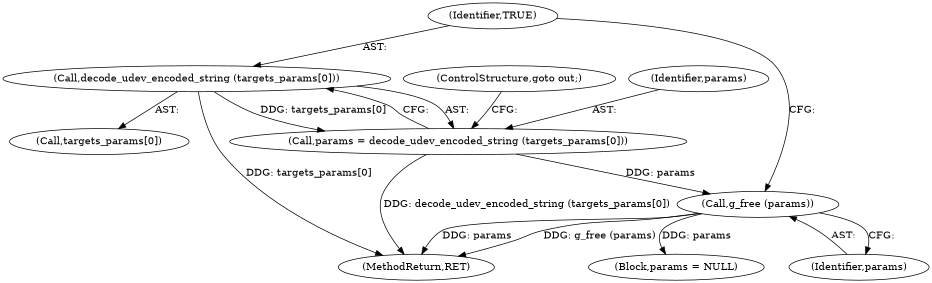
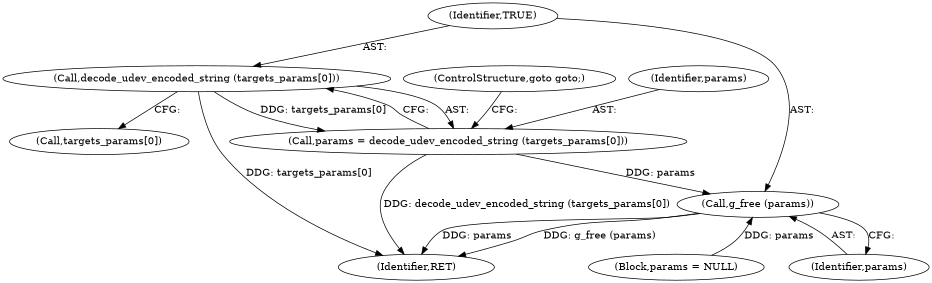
(510, 79) -> (510, 79)
(169, 110) -> (169, 110)
(804, 110) -> (804, 110)
(672, 223) -> (733, 243)
(416, 267) -> (416, 267)
